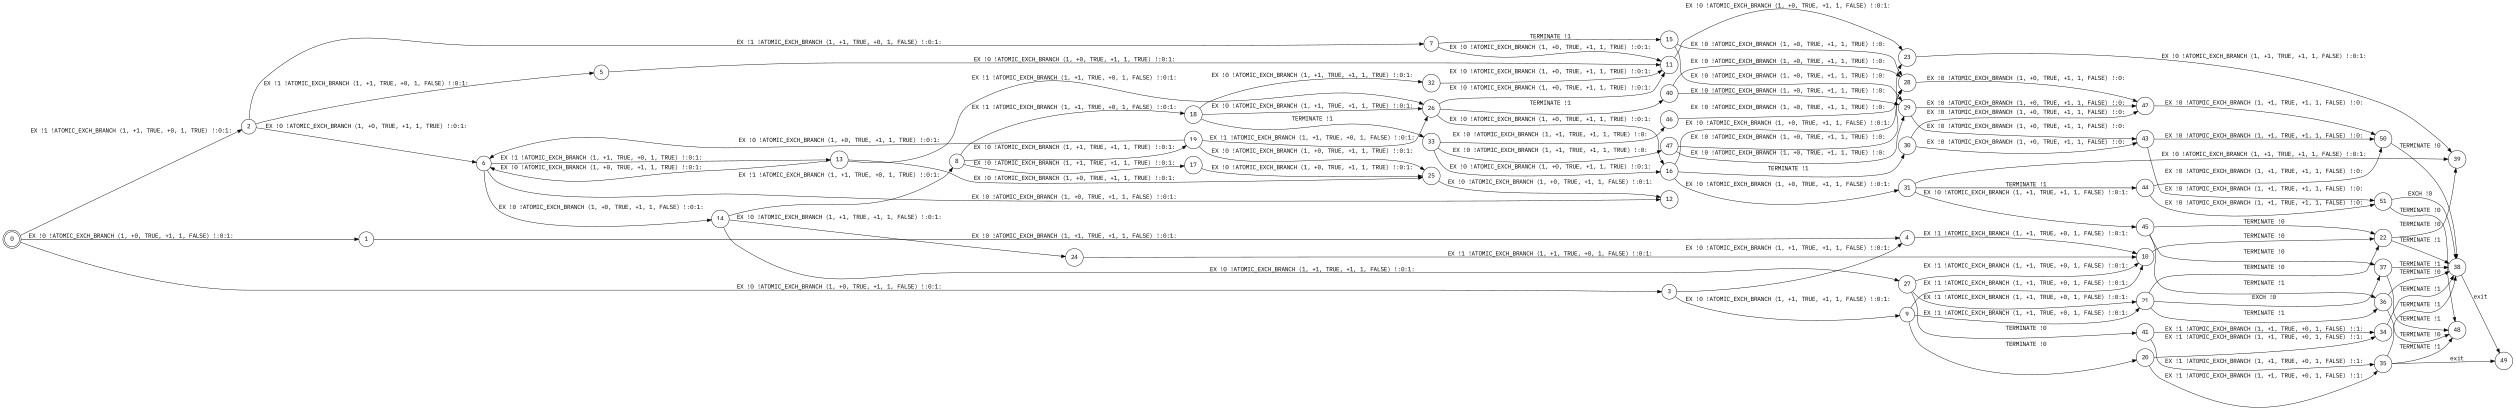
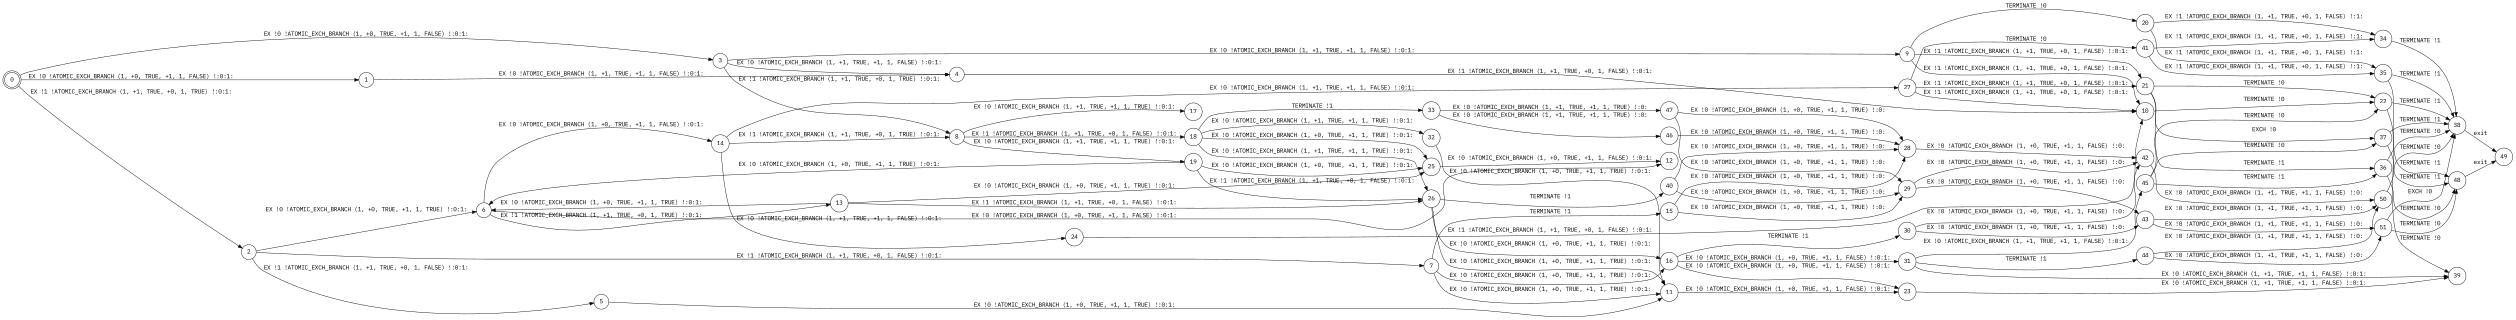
none -> (830, 113)
(1540, 176) -> (1549, 285)
(1310, 177) -> (1316, 139)
(2441, 362) -> (2479, 170)
